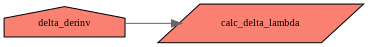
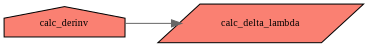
(65, 23) -> (65, 23)
